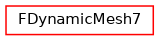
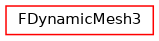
(80, 20) -> (80, 20)
